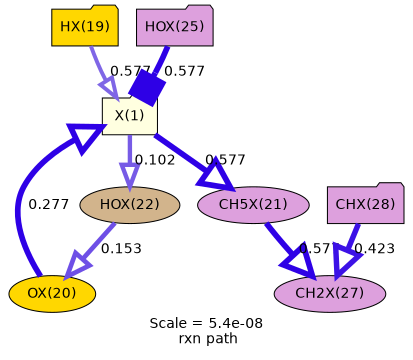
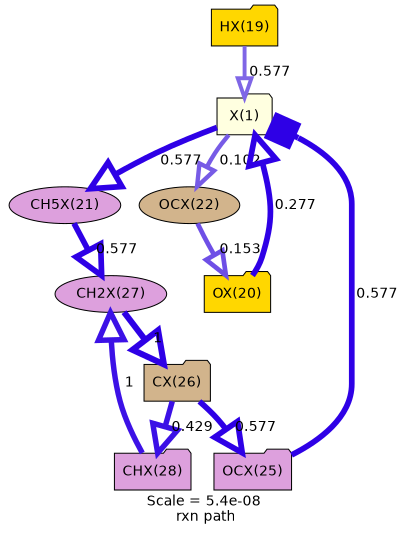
(175, 28) -> (253, 472)
(130, 205) -> (189, 205)
(373, 250) -> (127, 383)
(52, 294) -> (237, 294)
none -> (177, 383)
